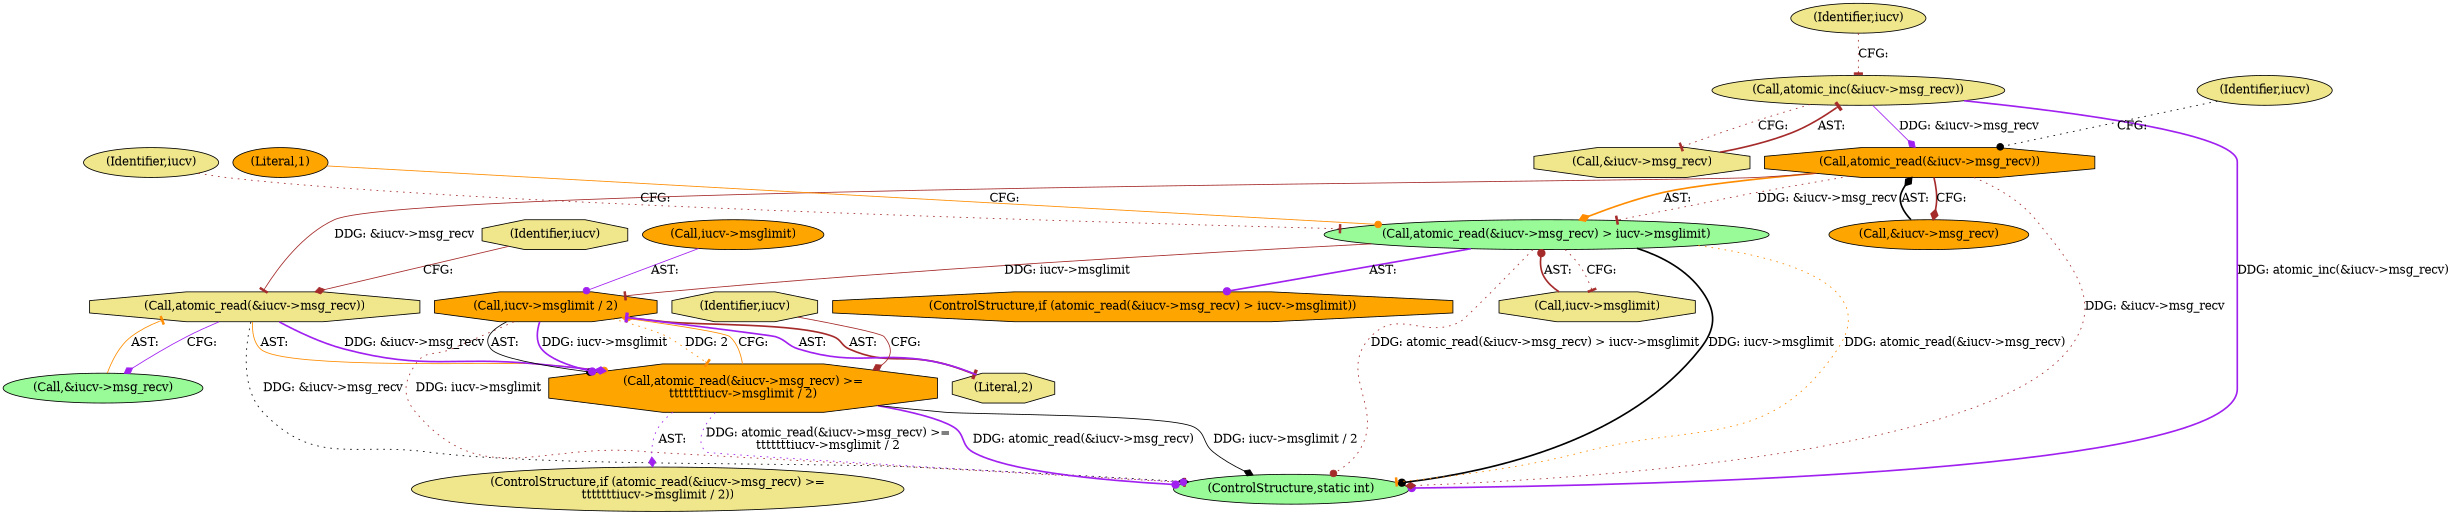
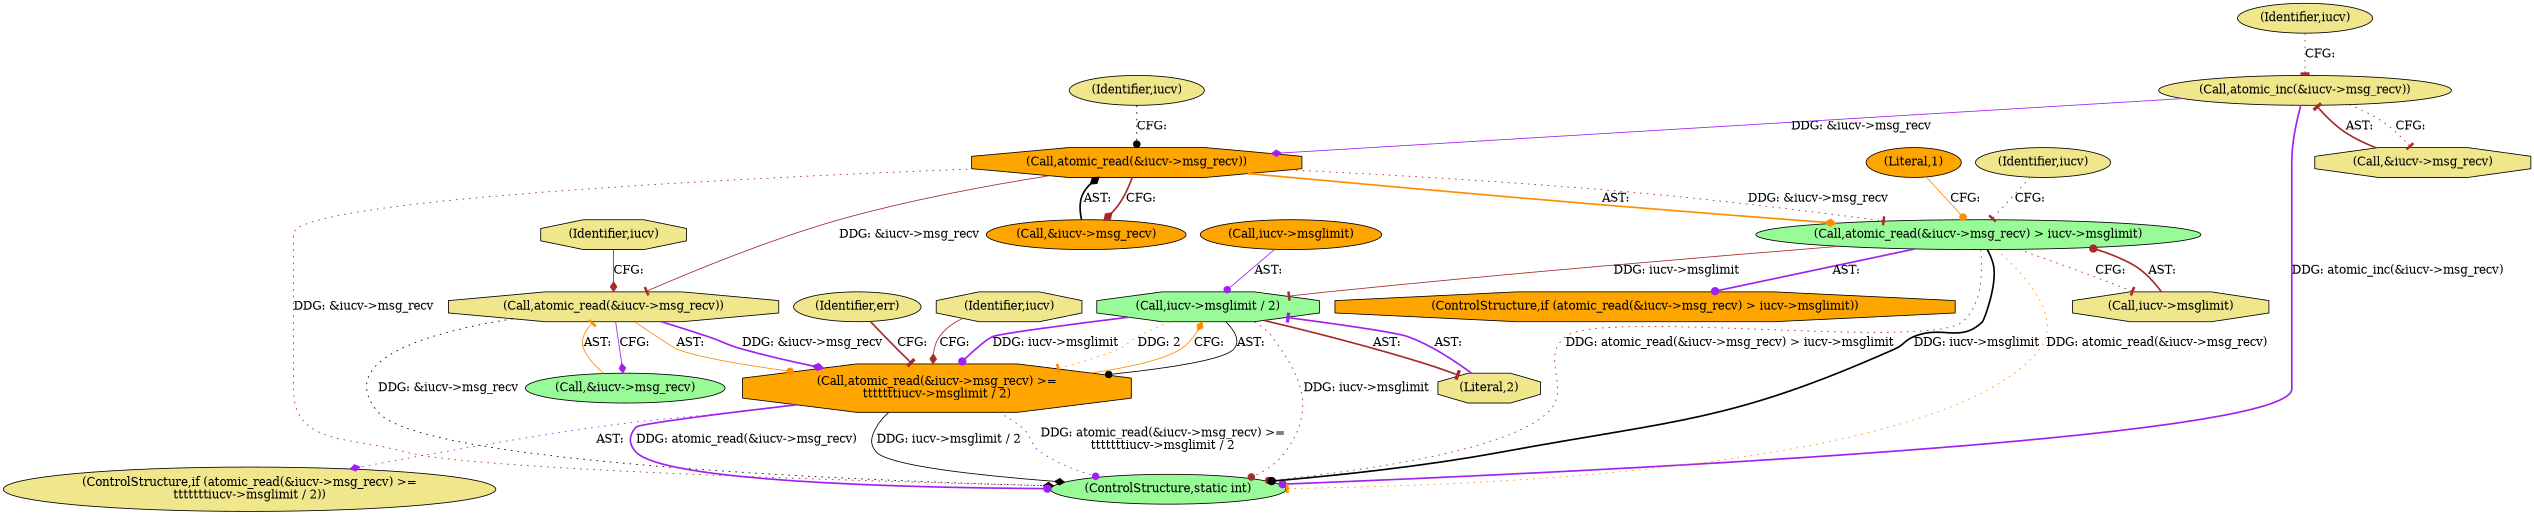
(546, 307) -> (1208, 307)
none -> (857, 307)
(688, 454) -> (1302, 400)
